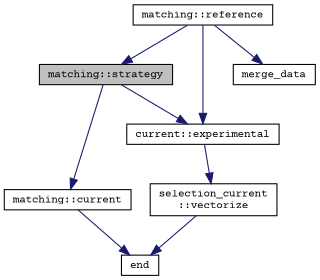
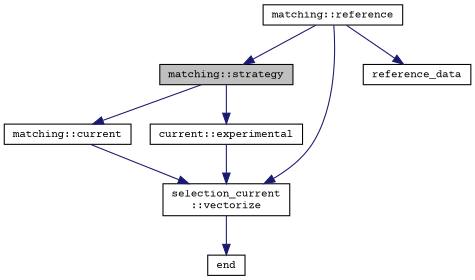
(203, 69) -> (326, 112)
(274, 75) -> (417, 75)
(100, 229) -> (135, 162)
